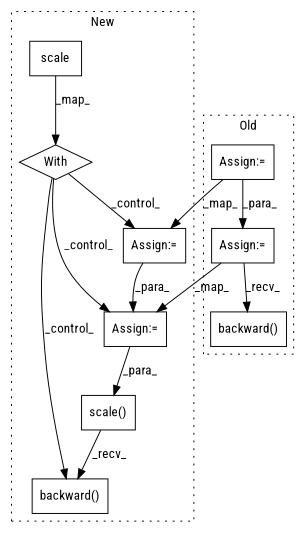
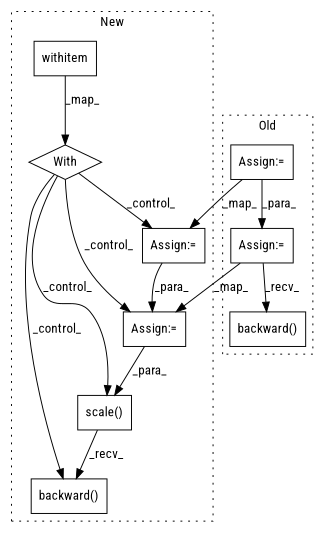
(56, 59) -> (65, 59)
none -> (45, 296)
